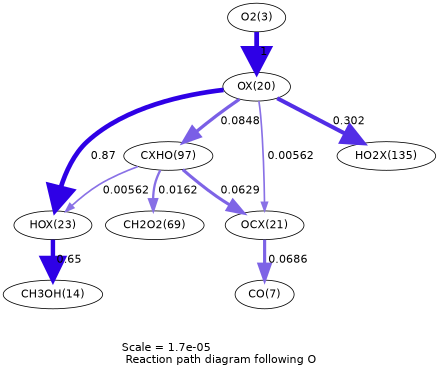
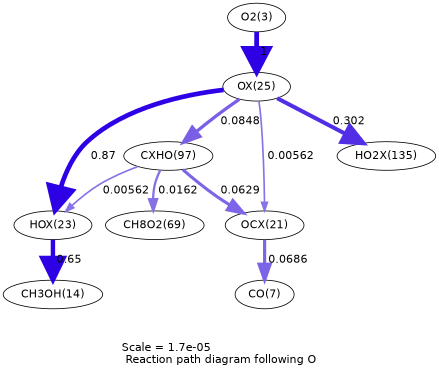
(257, 87) -> (257, 87)
(155, 225) -> (155, 225)
